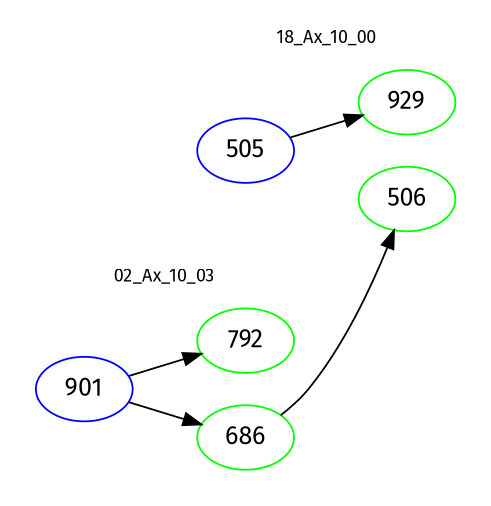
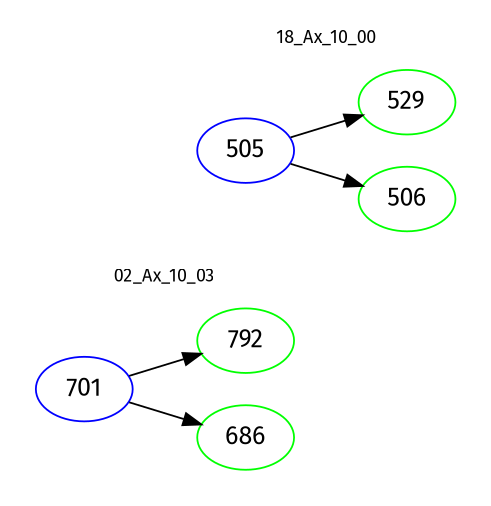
(407, 102) -> (407, 102)
(344, 338) -> (318, 172)
(84, 389) -> (84, 389)
